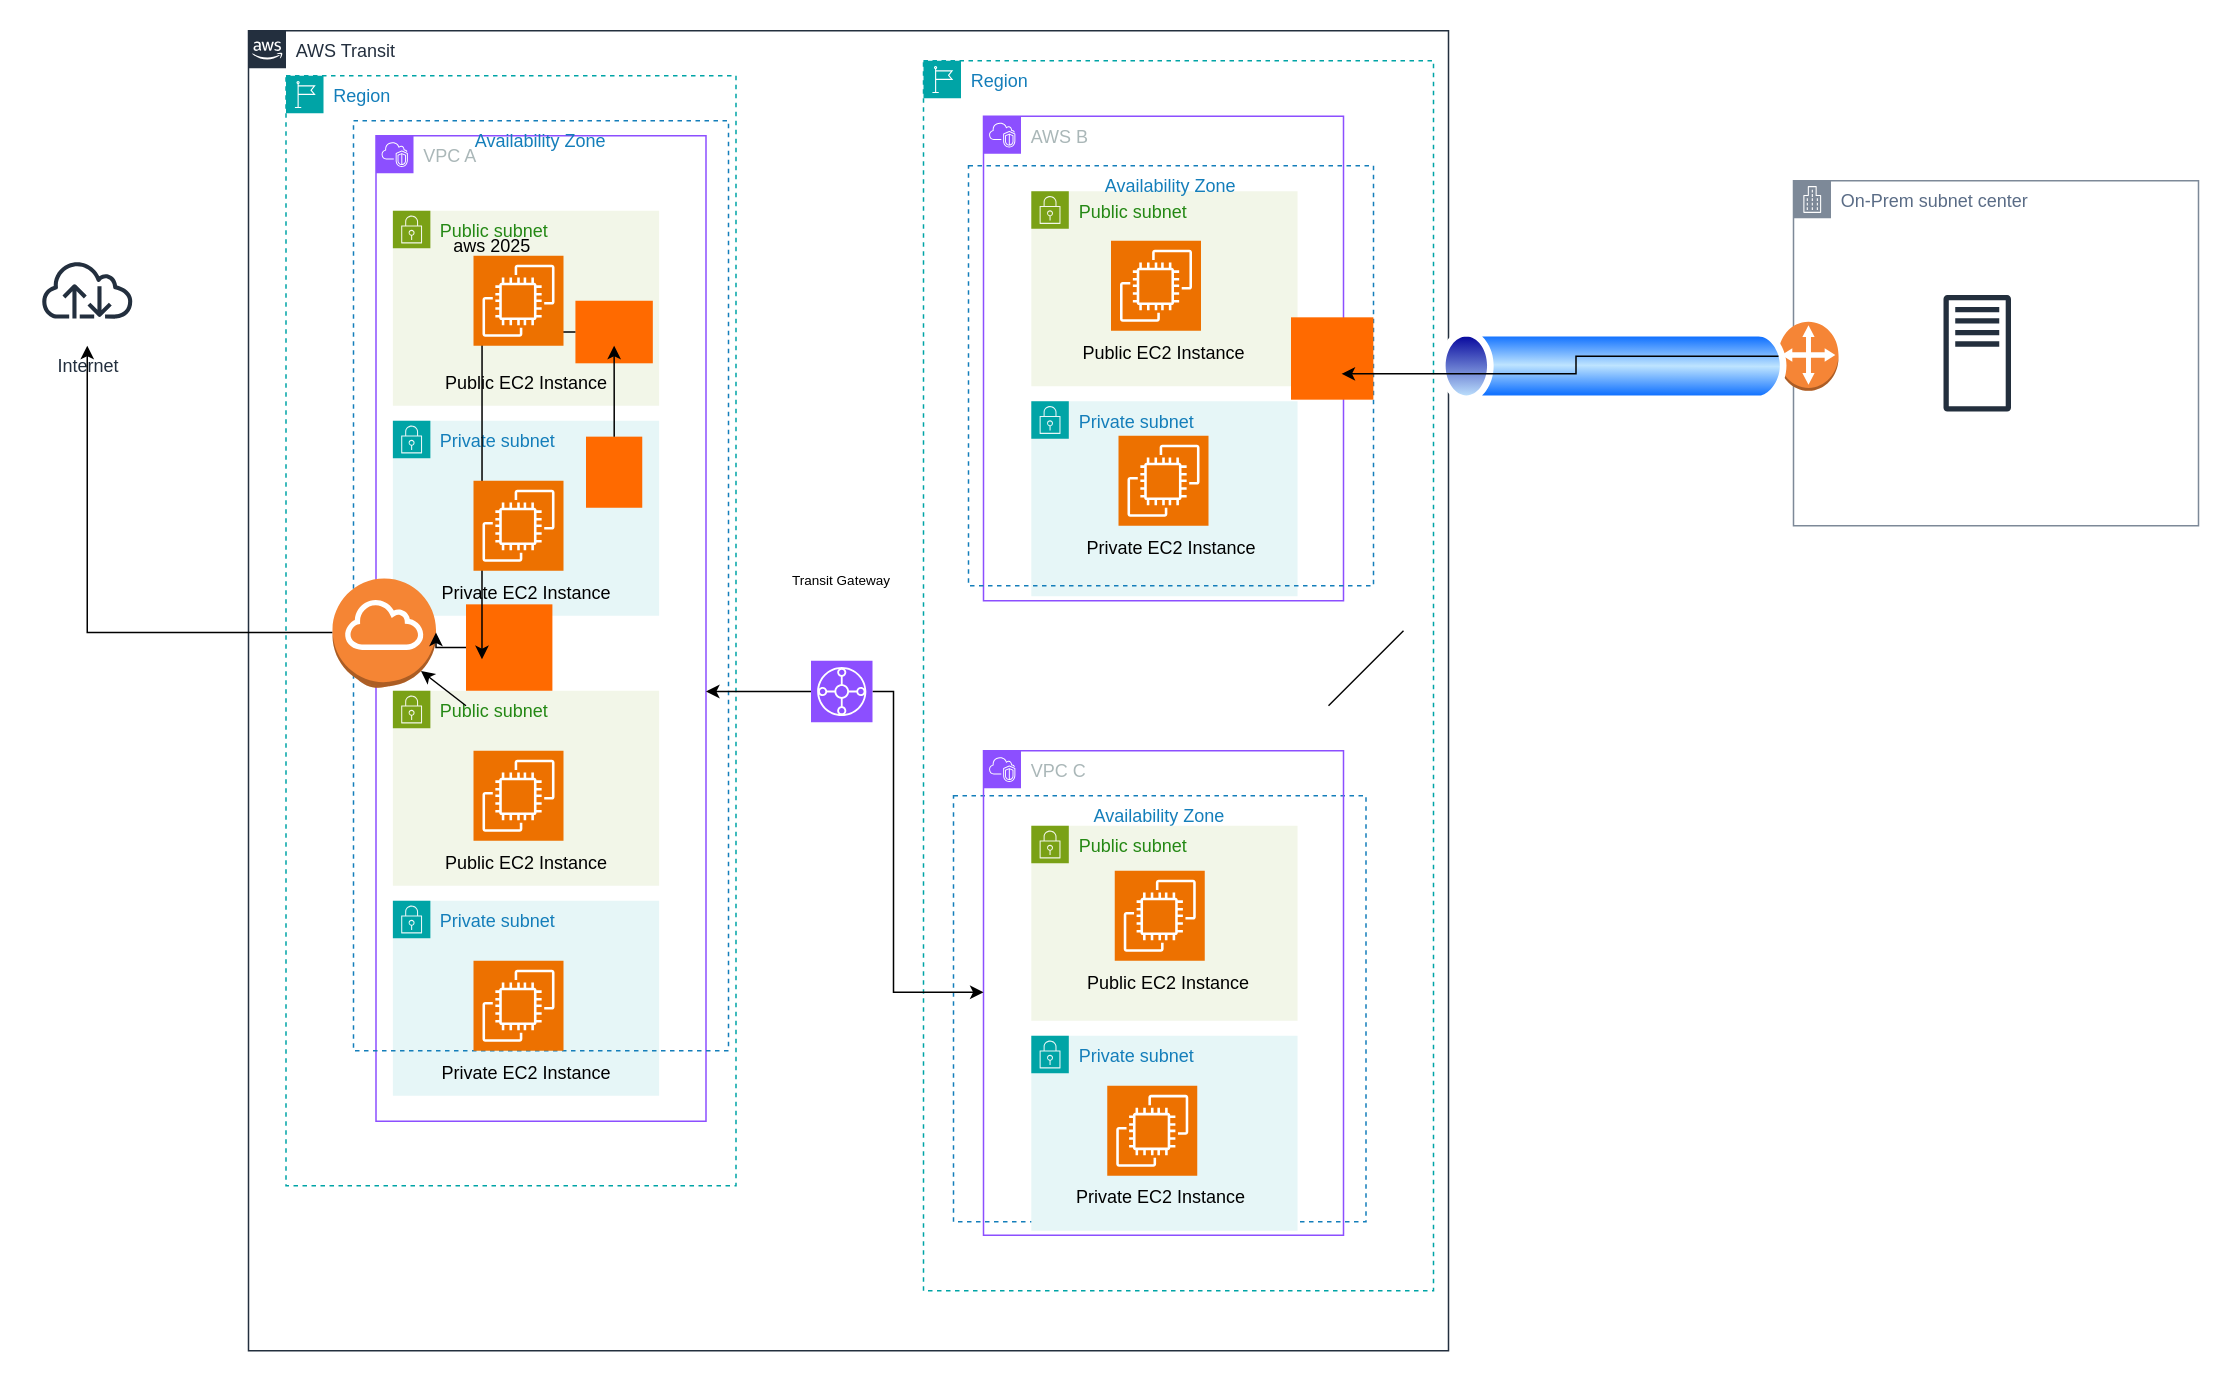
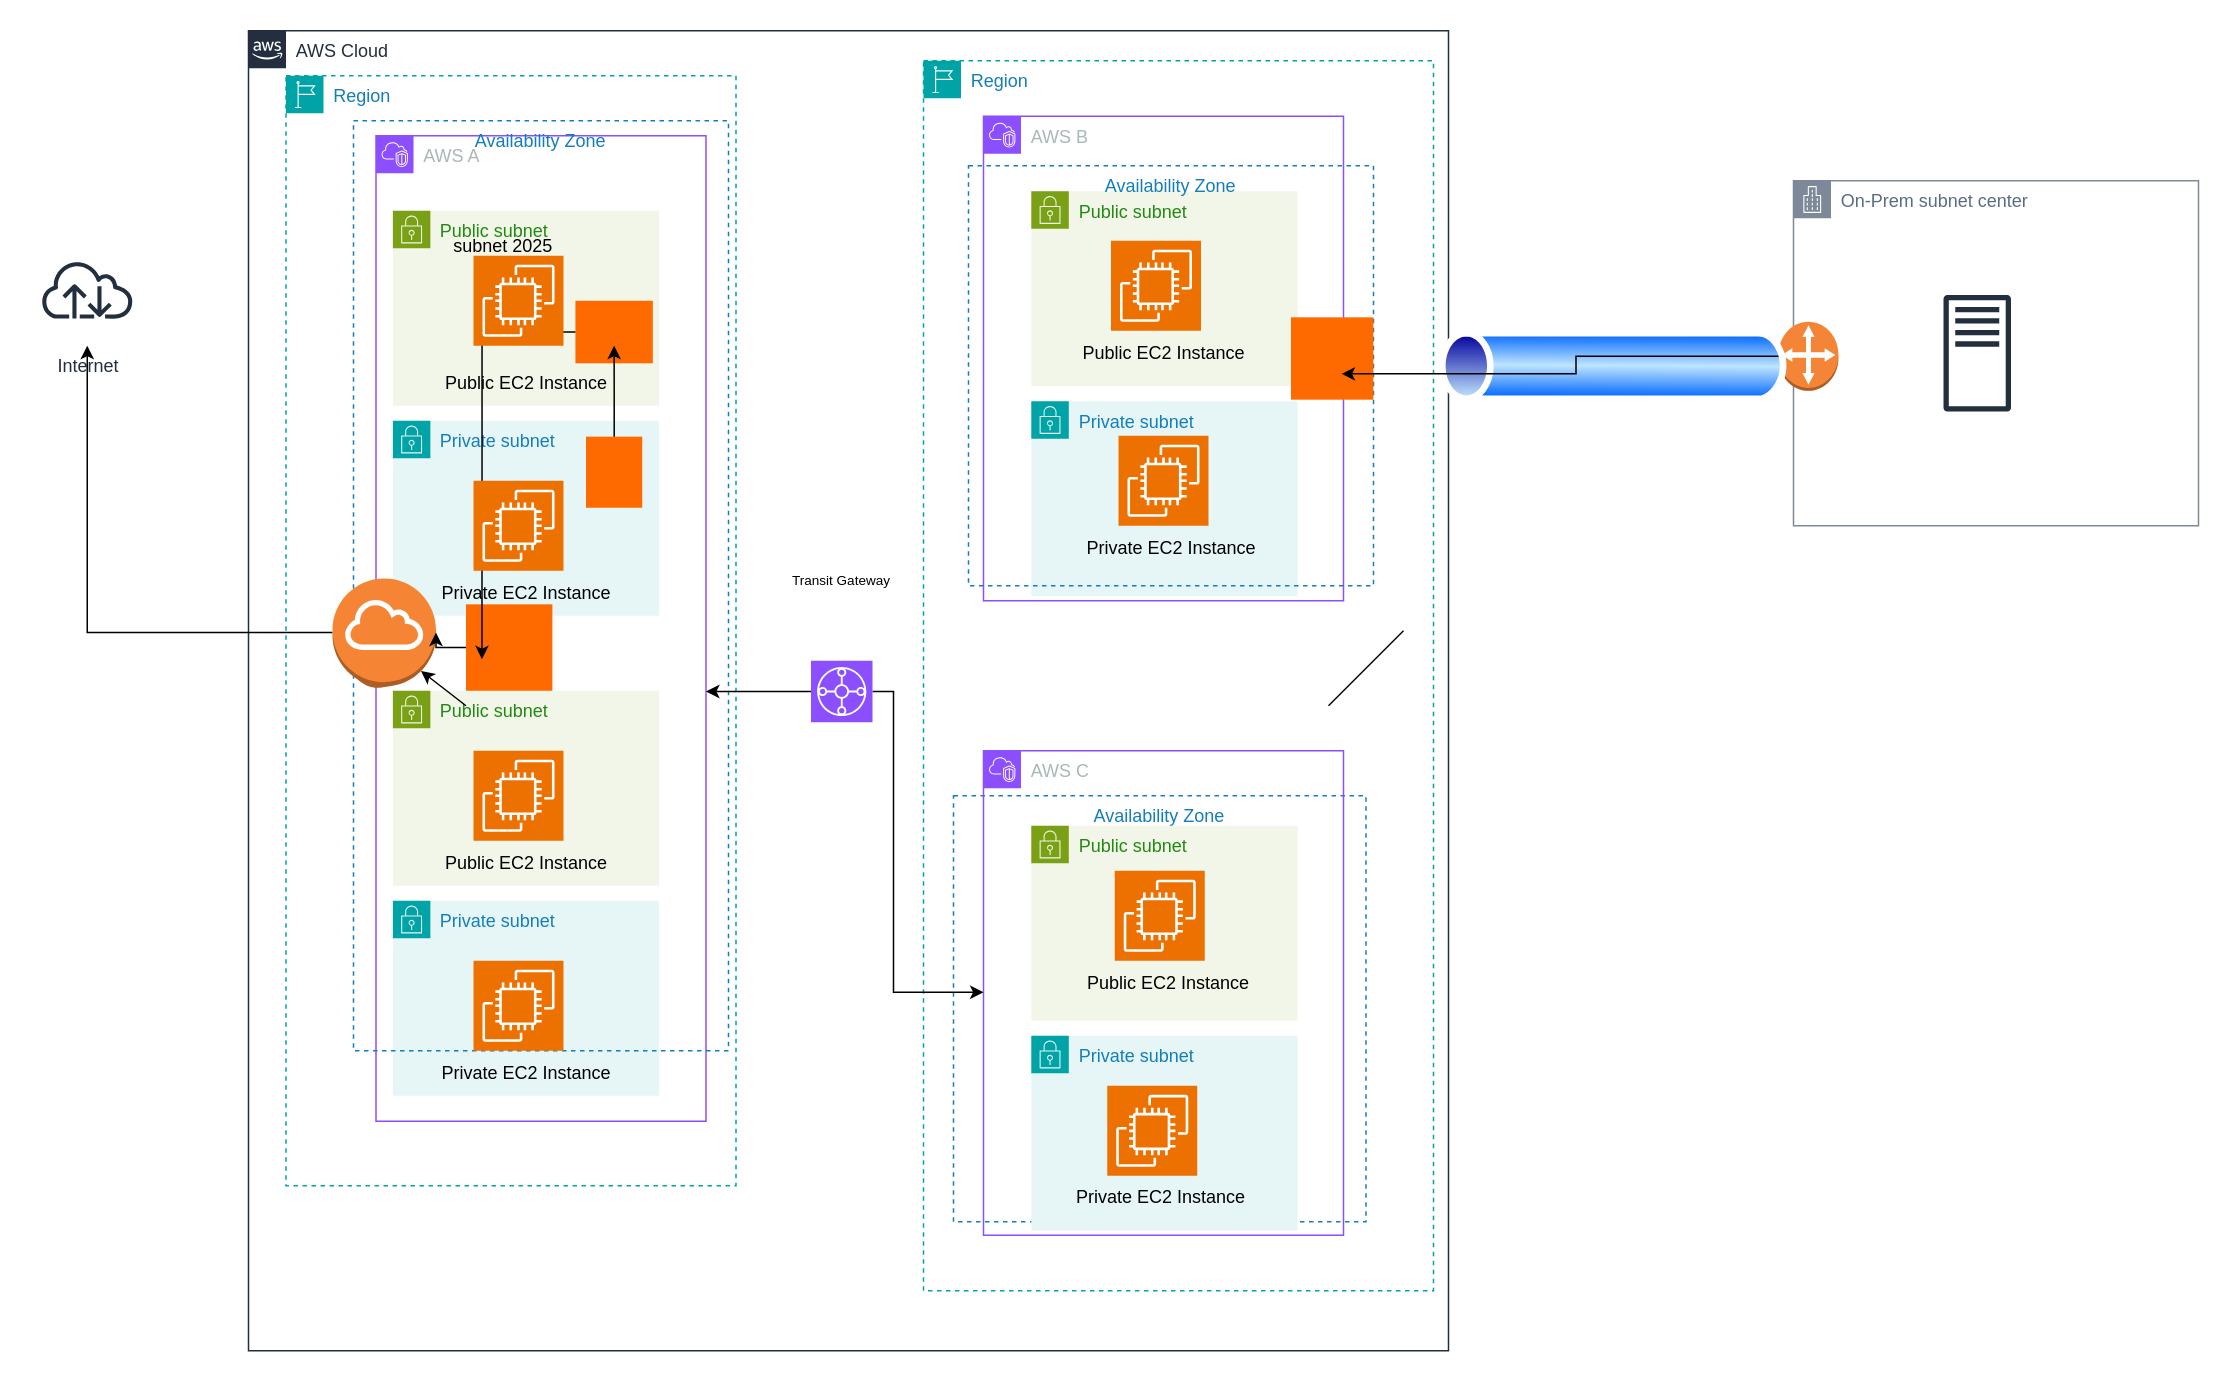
(347, 52) -> (337, 52)
(447, 157) -> (447, 157)
(492, 247) -> (507, 247)
(1054, 772) -> (1054, 772)
